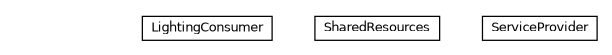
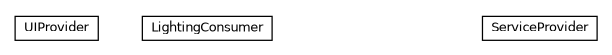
none -> (57, 28)
(377, 28) -> none
